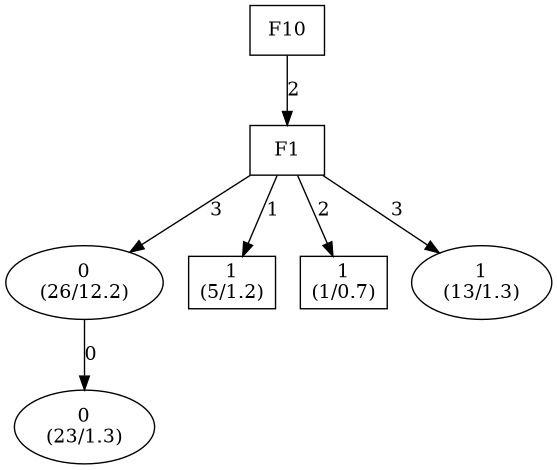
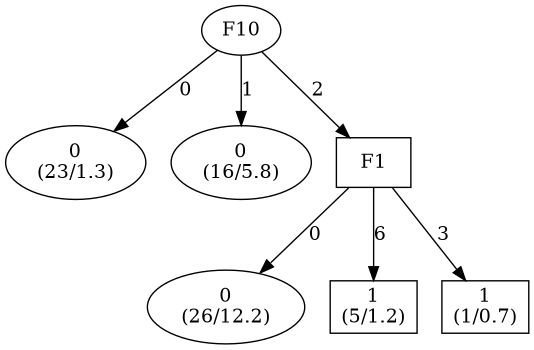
(287, 30) -> (241, 30)
none -> (241, 163)
(217, 210) -> (316, 235)
(273, 210) -> (381, 235)
(324, 210) -> (444, 235)
(482, 283) -> none
(85, 348) -> (171, 86)
